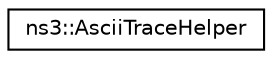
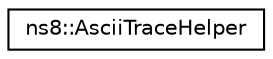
(136, 30) -> (136, 30)
